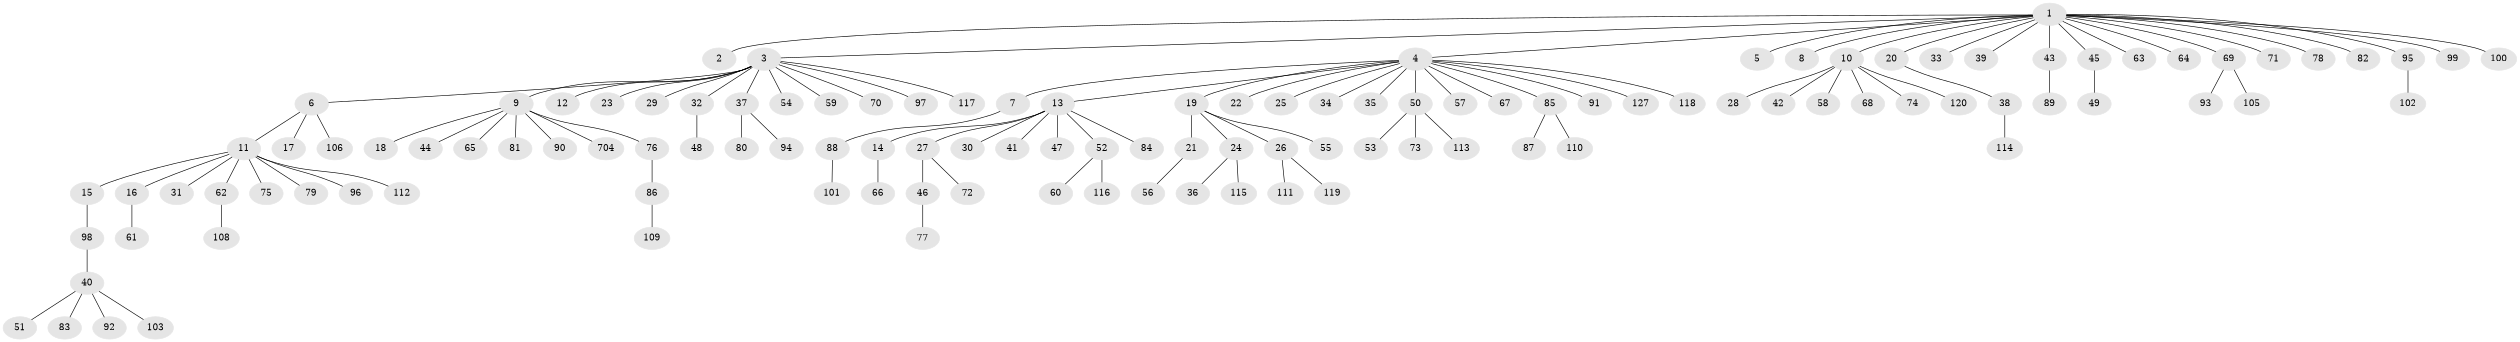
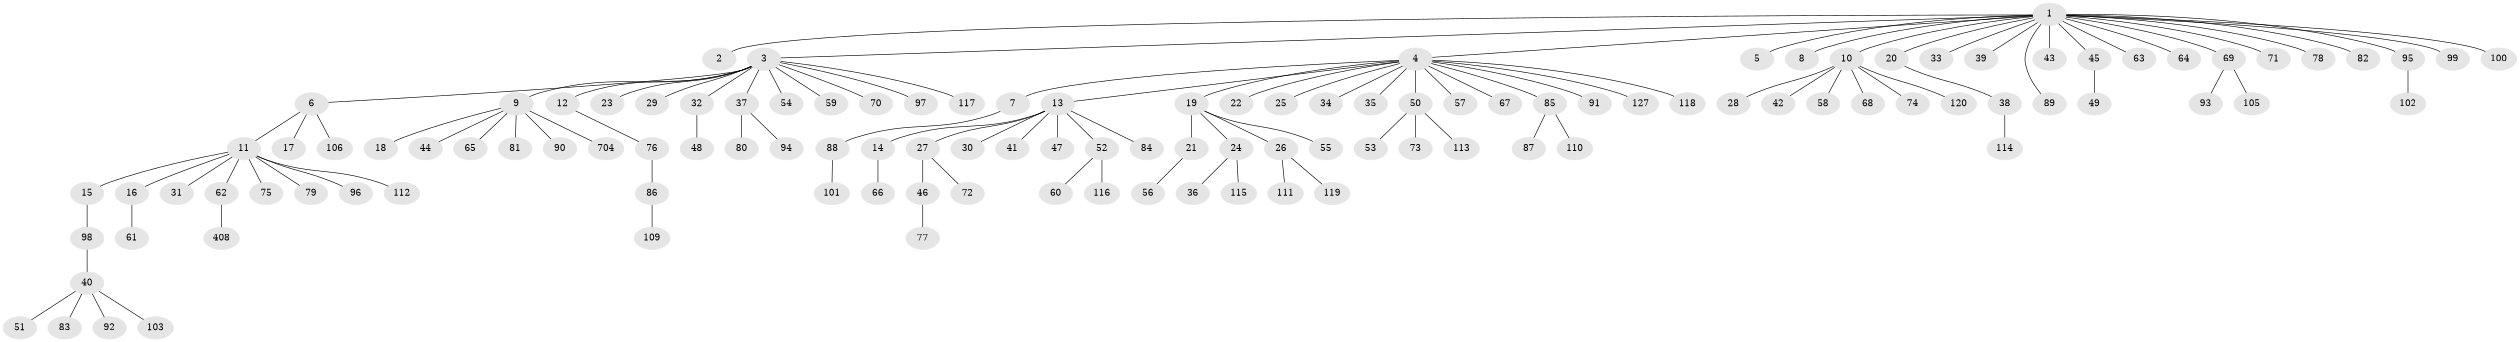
(2050, 82) -> (2025, 59)
(584, 126) -> (607, 126)
(222, 238) -> (222, 238)
